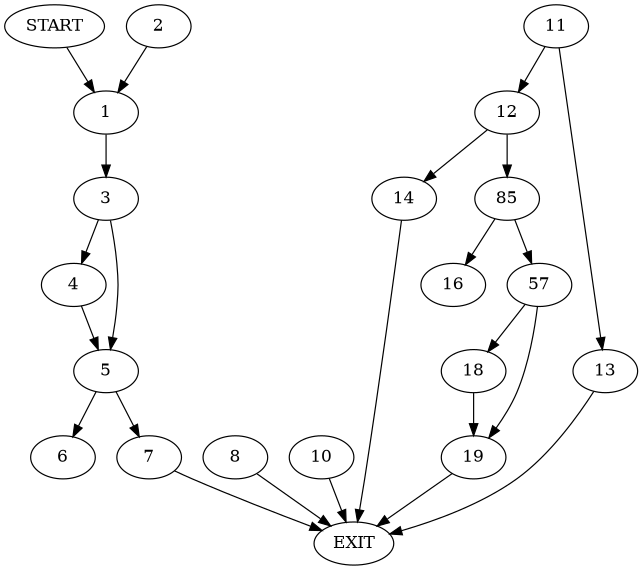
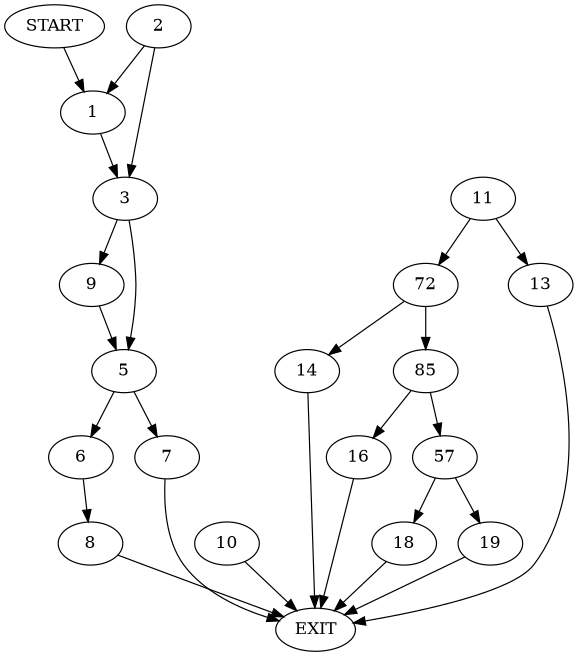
none -> (143, 107)
(507, 113) -> (426, 285)
(74, 285) -> (92, 285)
(474, 408) -> (365, 582)
none -> (85, 495)
none -> (339, 537)
